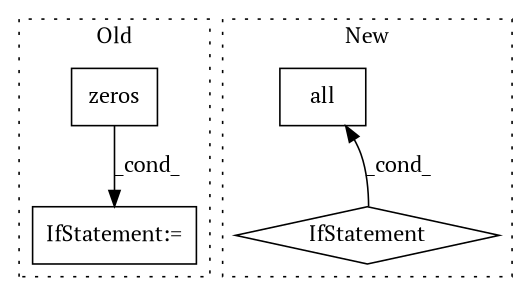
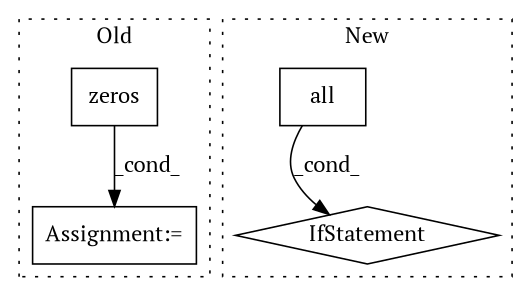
(366, 172) -> (291, 168)
(114, 235) -> (114, 235)
